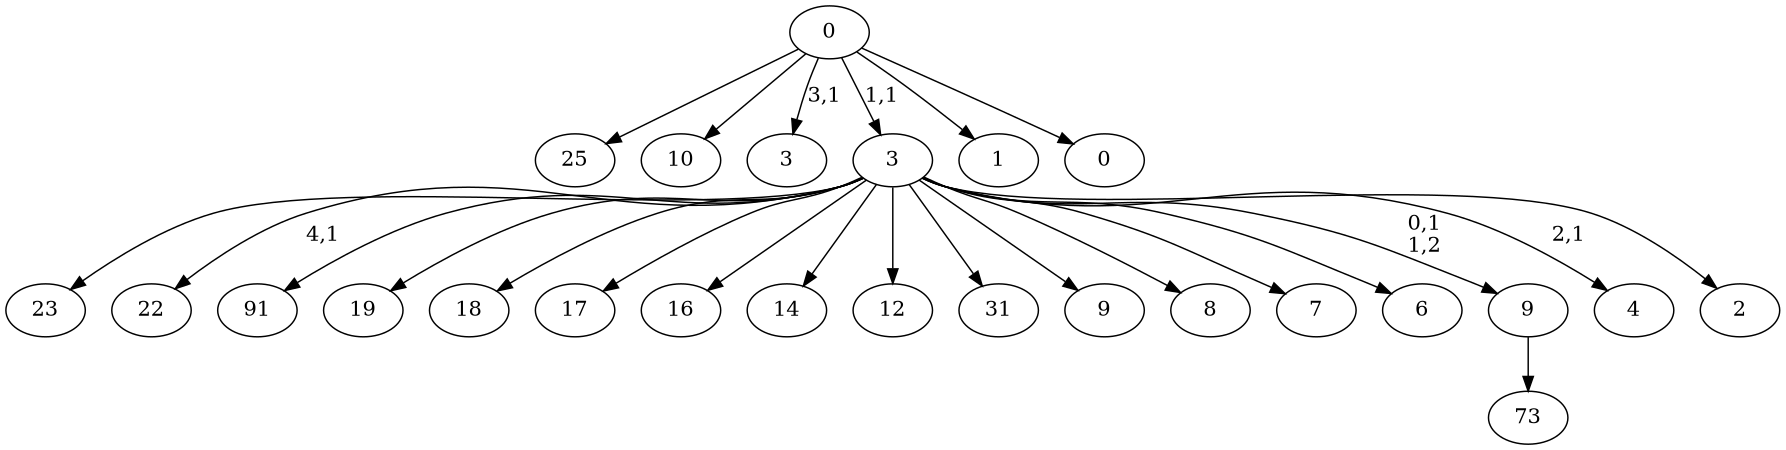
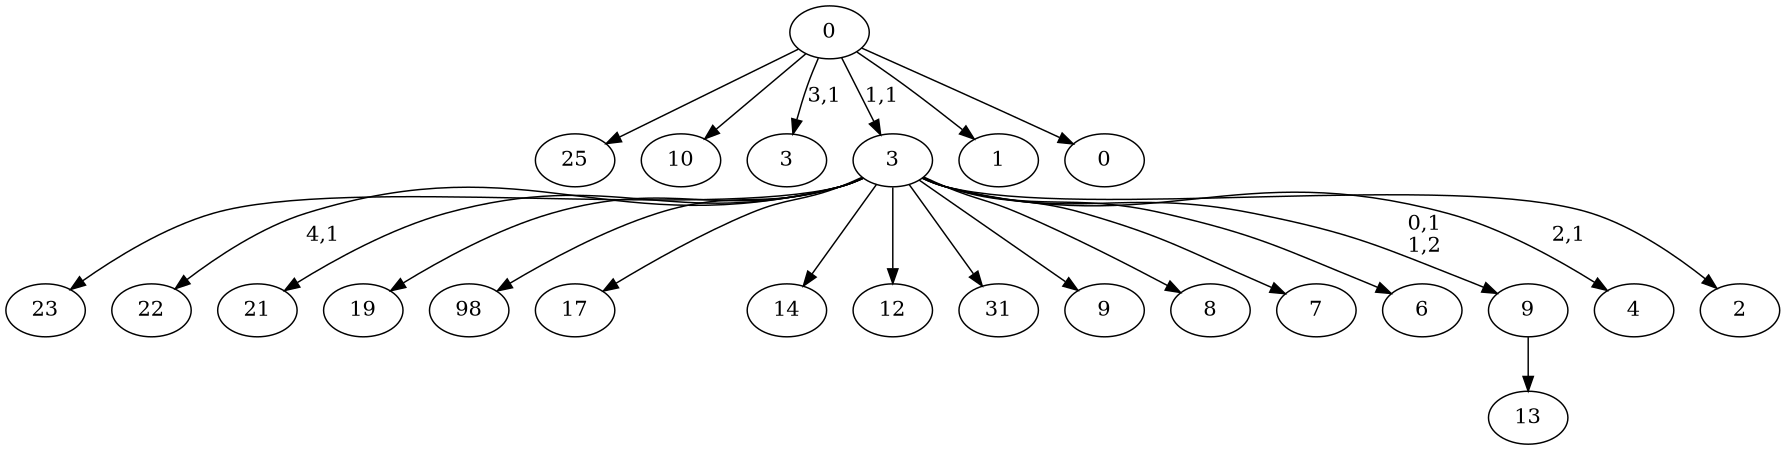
(257, 310) -> (257, 310)
(469, 310) -> (469, 310)
(681, 310) -> none
(1528, 418) -> (1528, 418)
